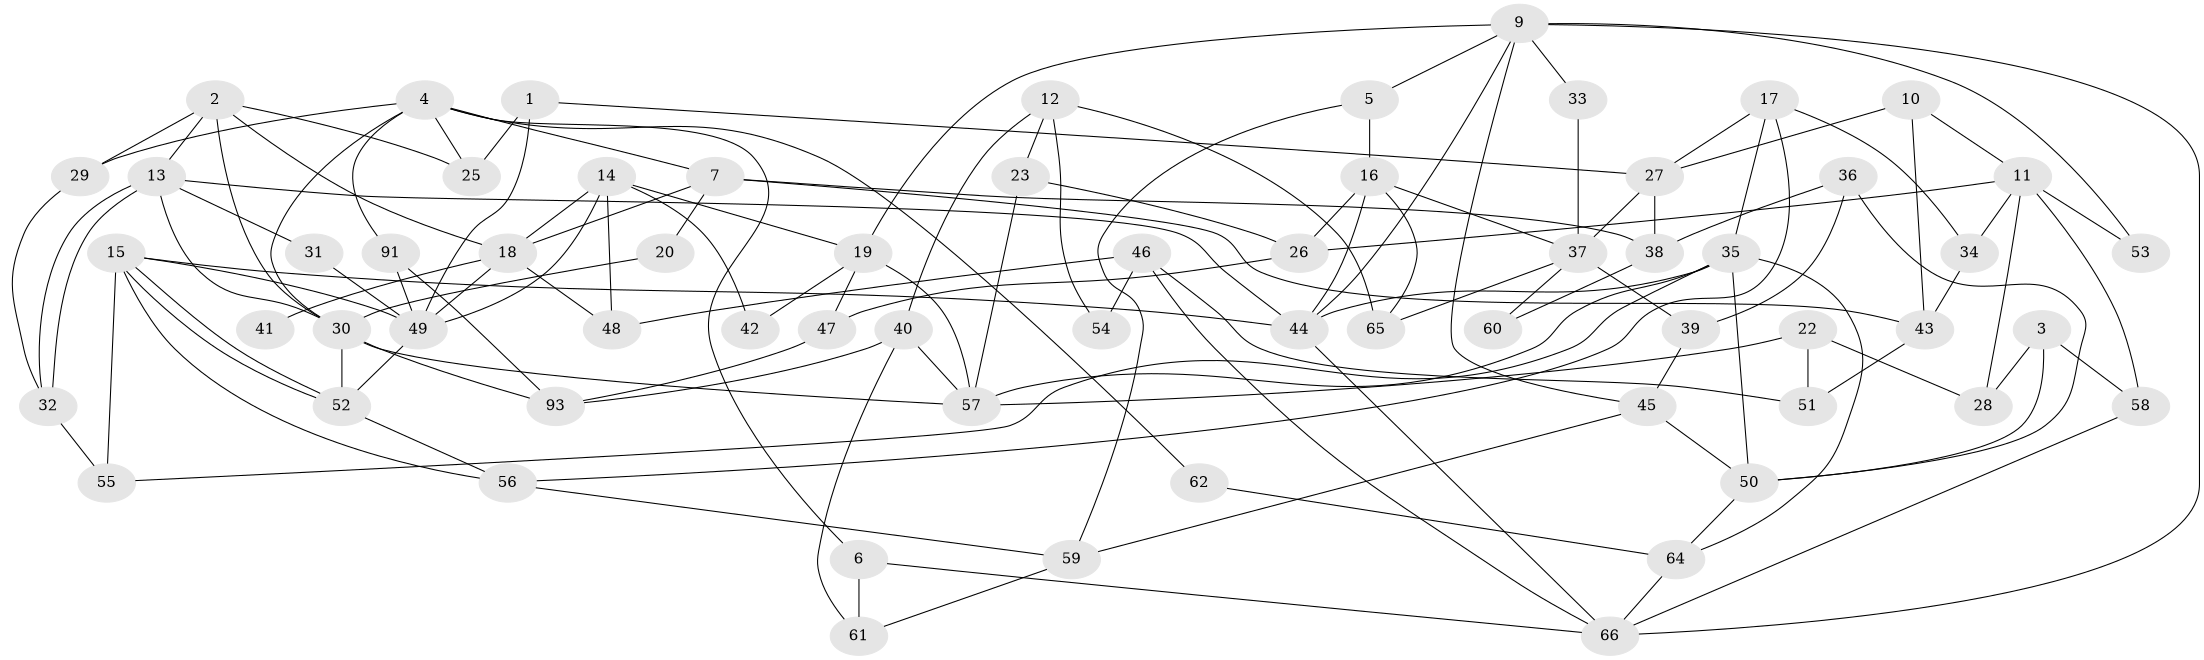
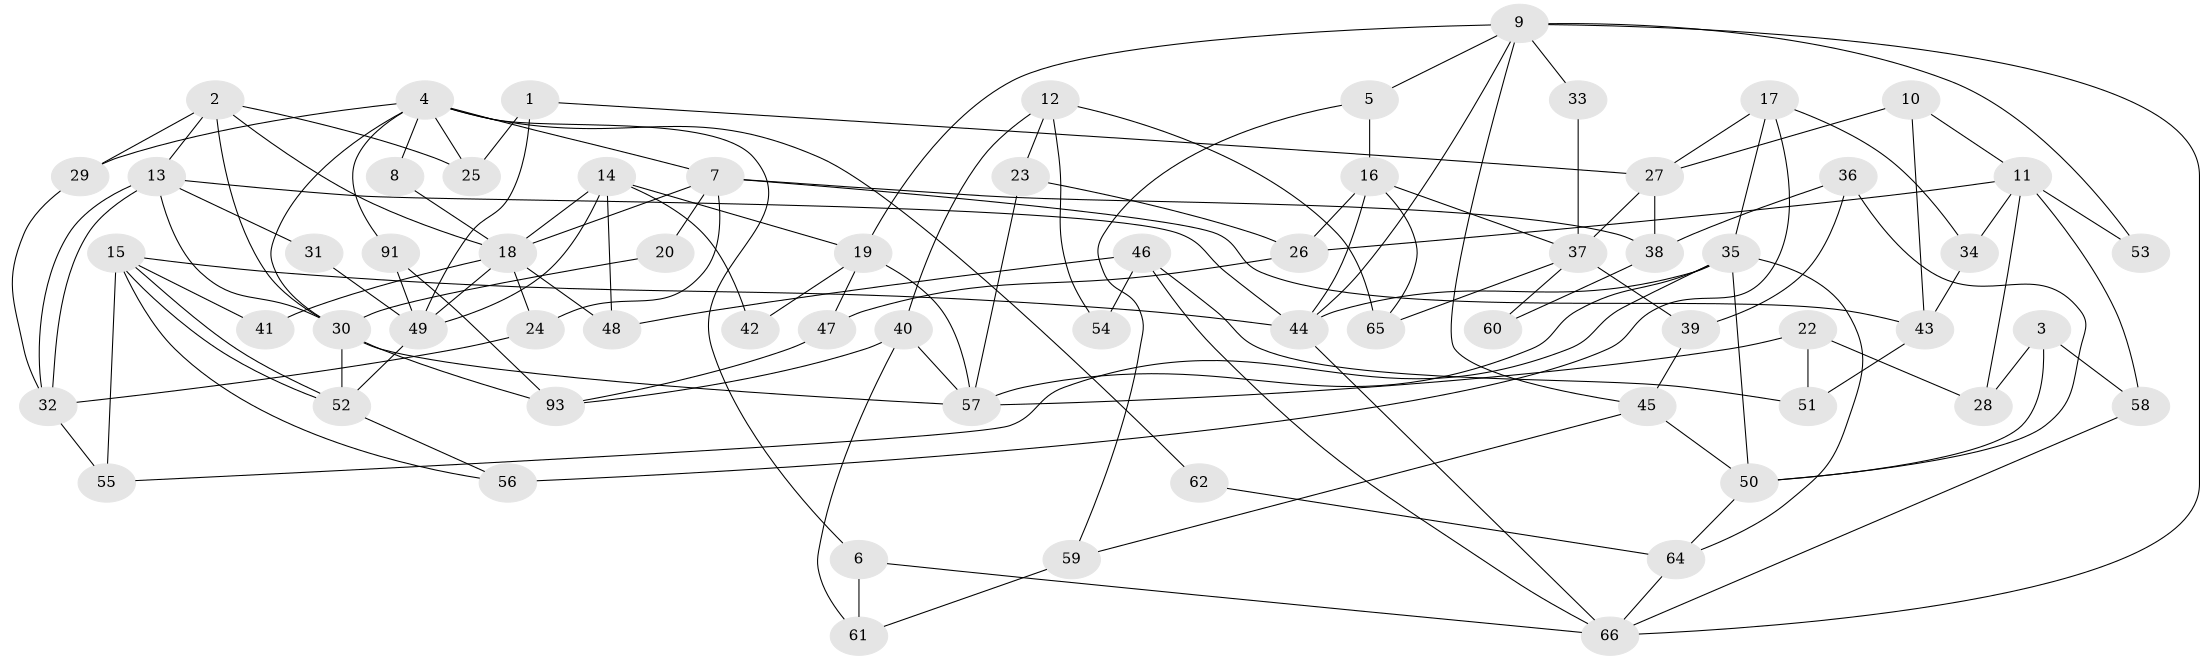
none -> (395, 177)
(259, 279) -> (191, 291)
none -> (536, 330)
(790, 521) -> none
